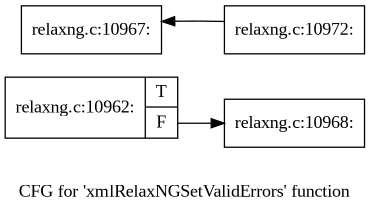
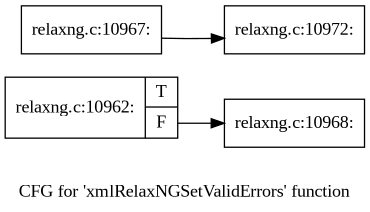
(200, 21) -> (187, 39)
